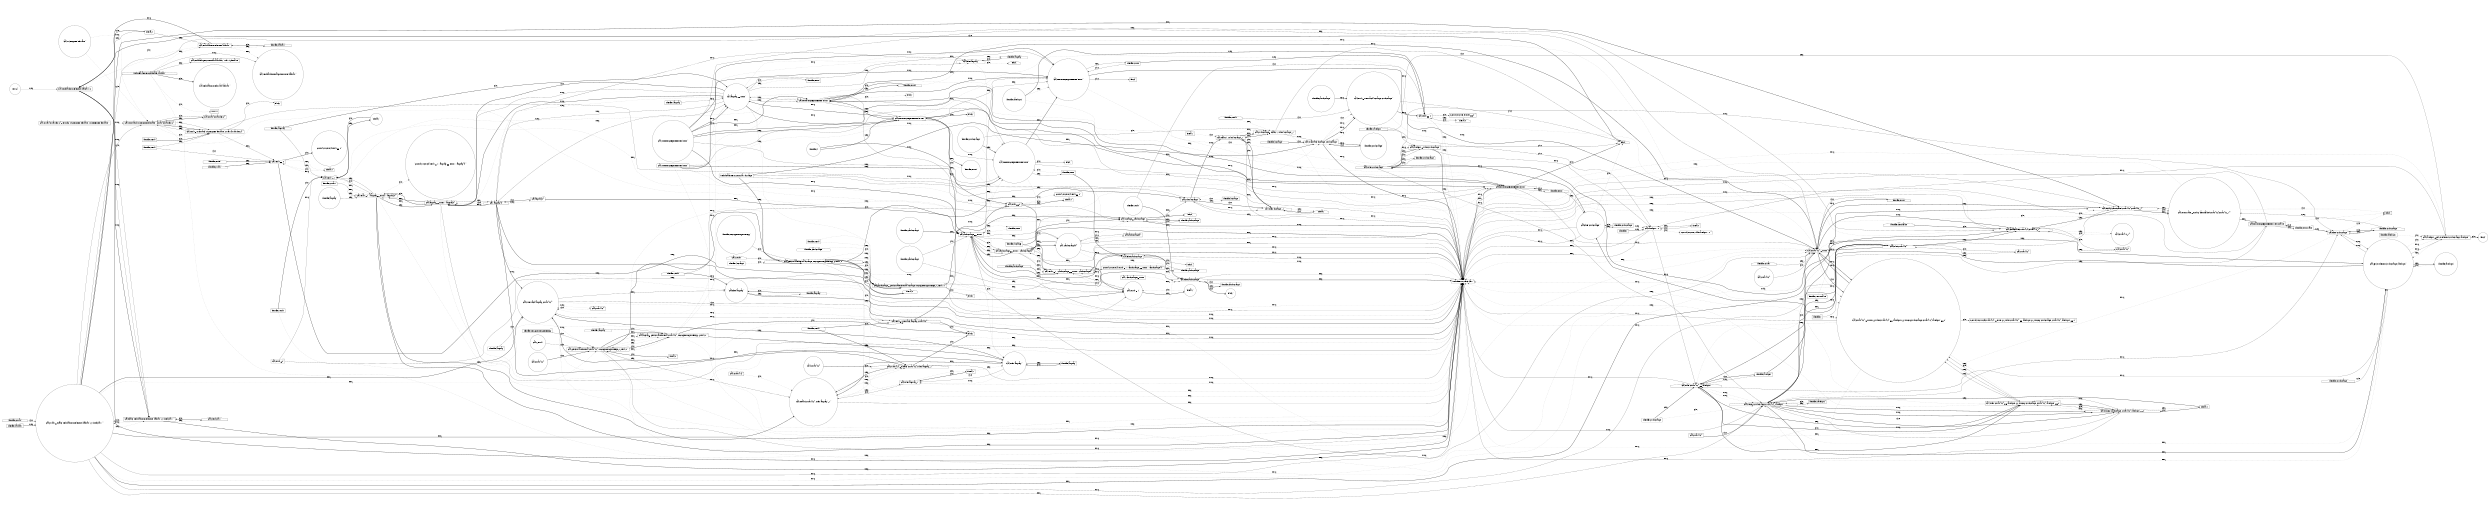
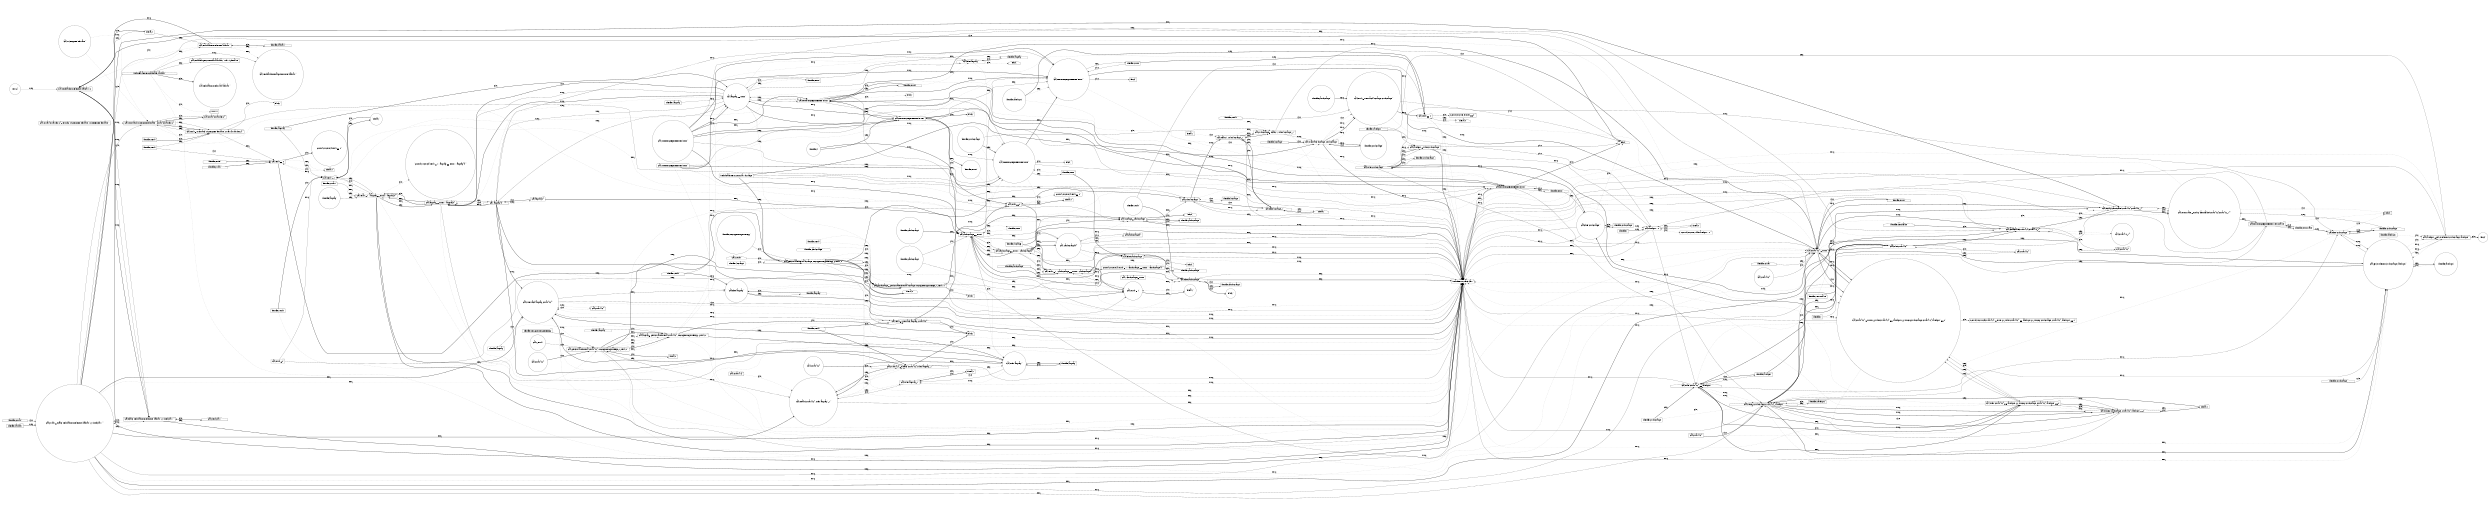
(1275, 209) -> (1275, 209)
